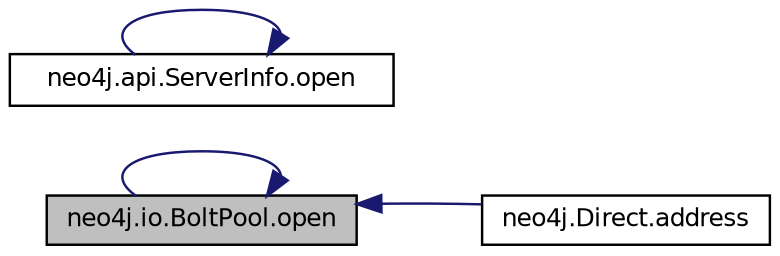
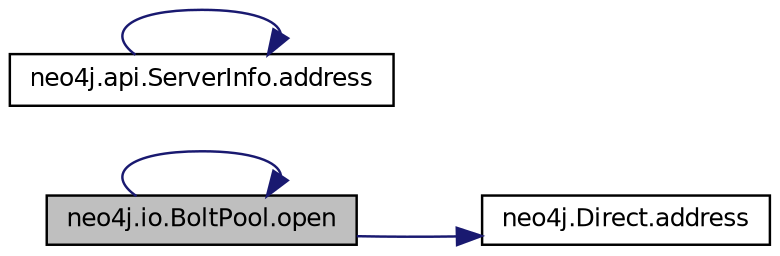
(202, 80) -> (202, 80)
(432, 204) -> (407, 237)
